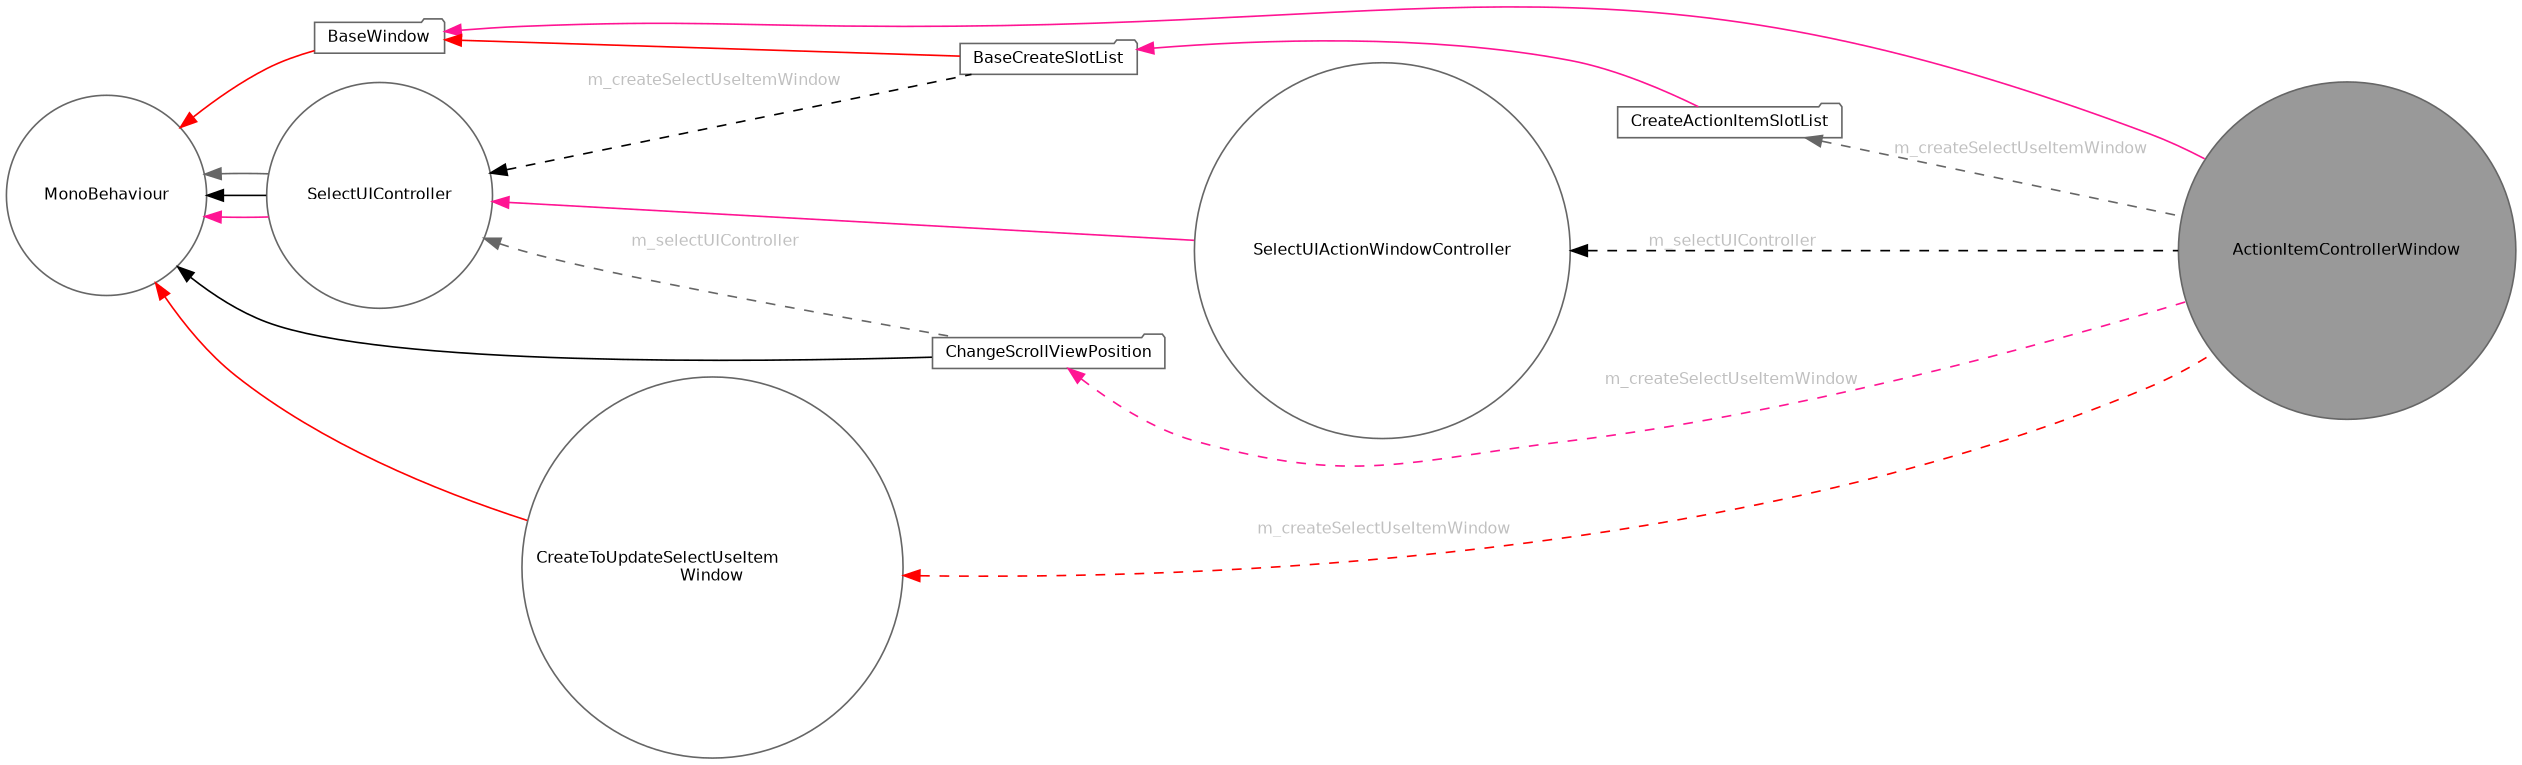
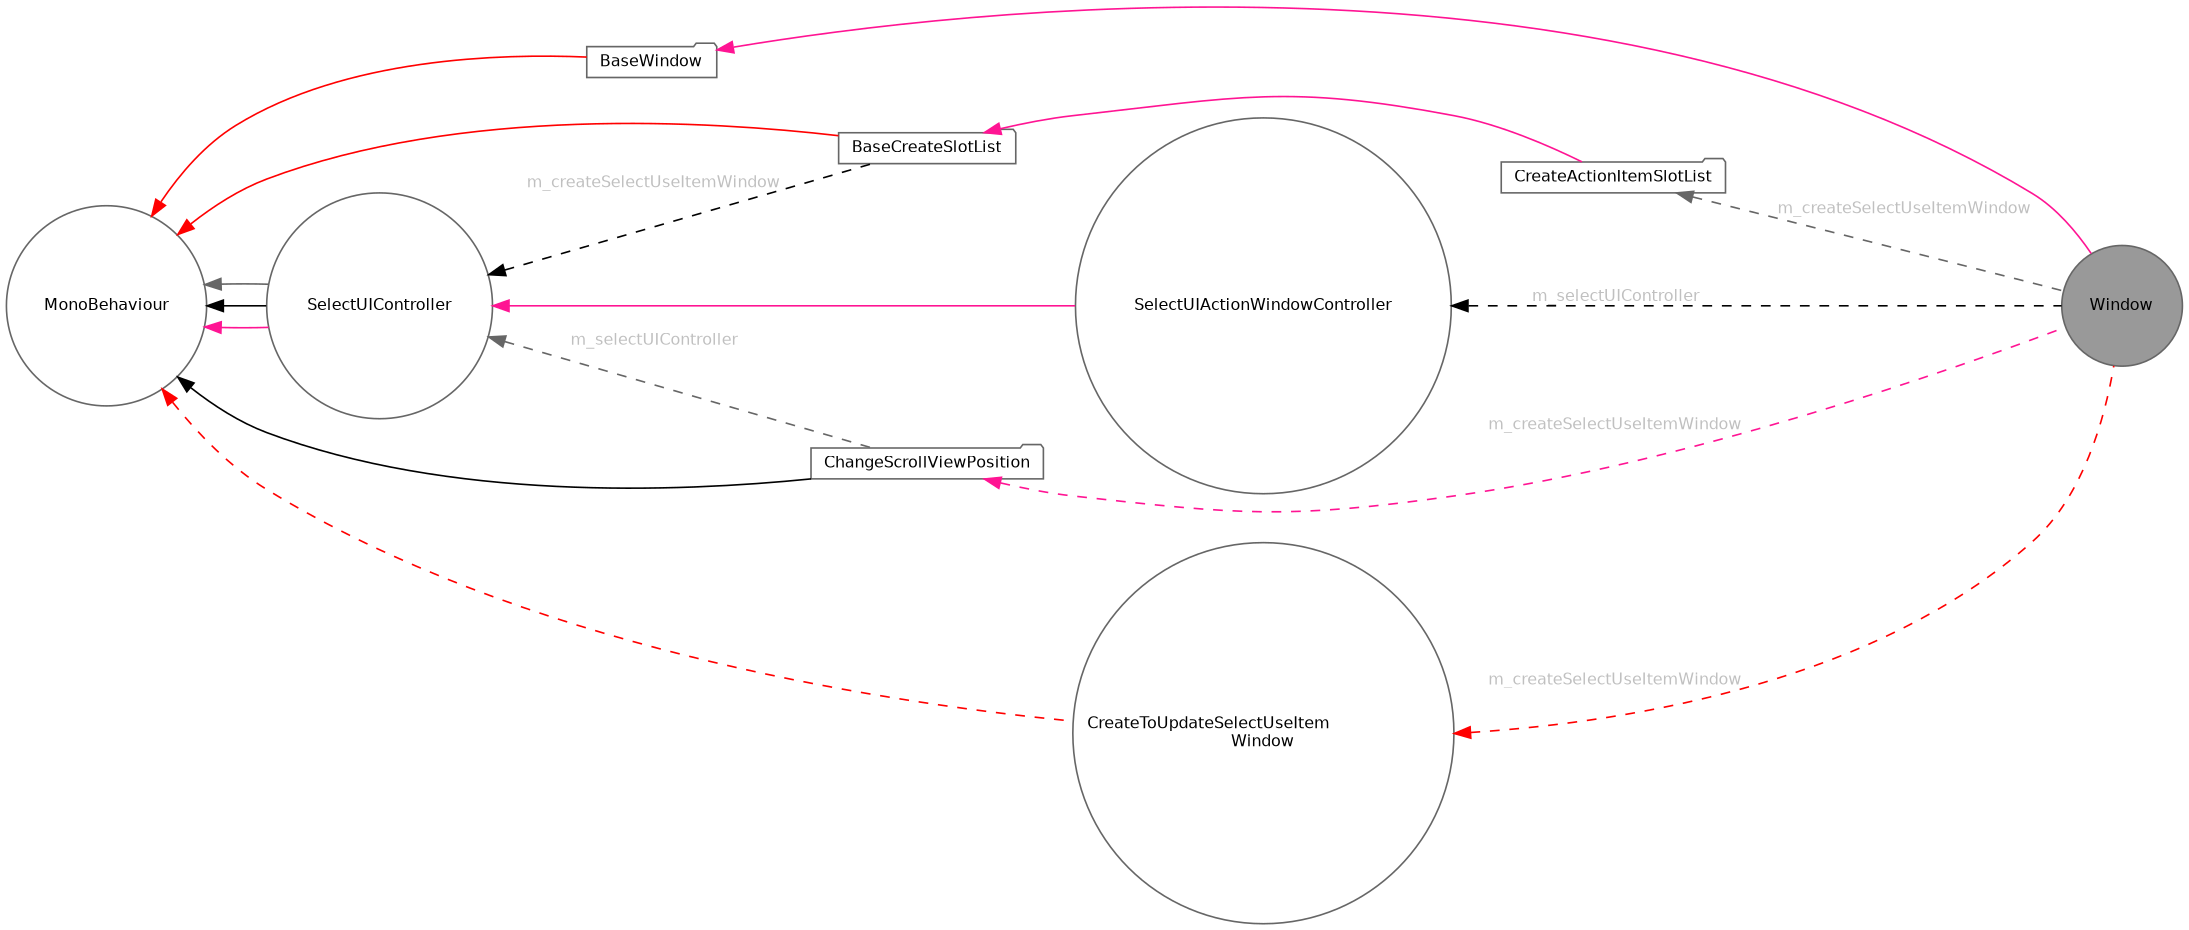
(711, 48) -> (506, 129)
(2347, 251) -> (2122, 306)
(328, 436) -> (595, 630)
